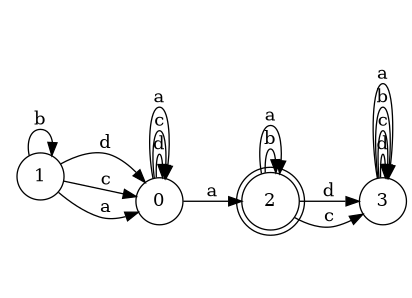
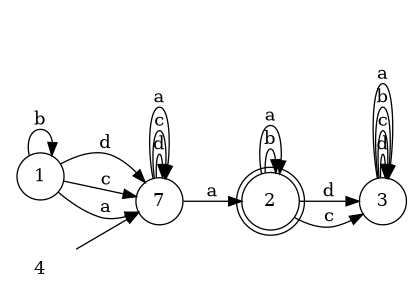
(159, 201) -> (159, 201)
none -> (41, 269)
